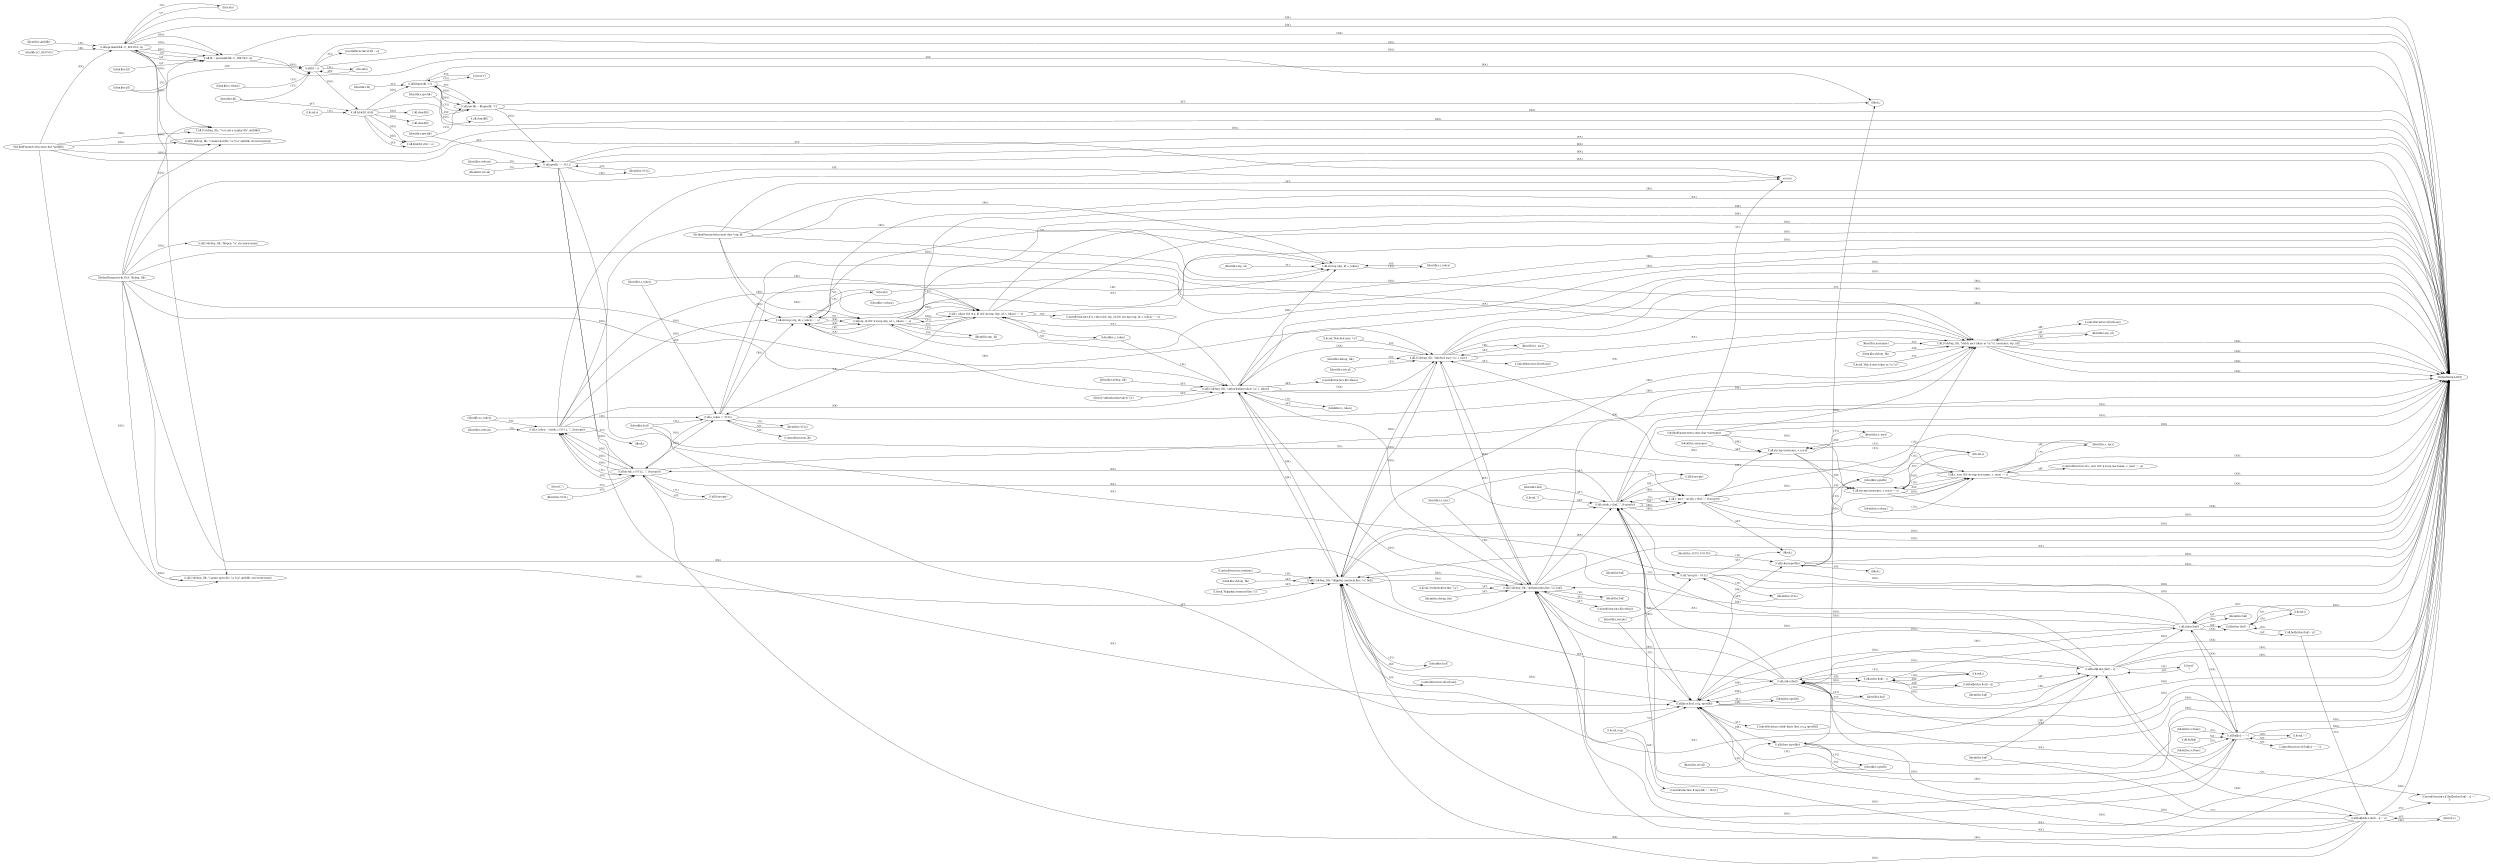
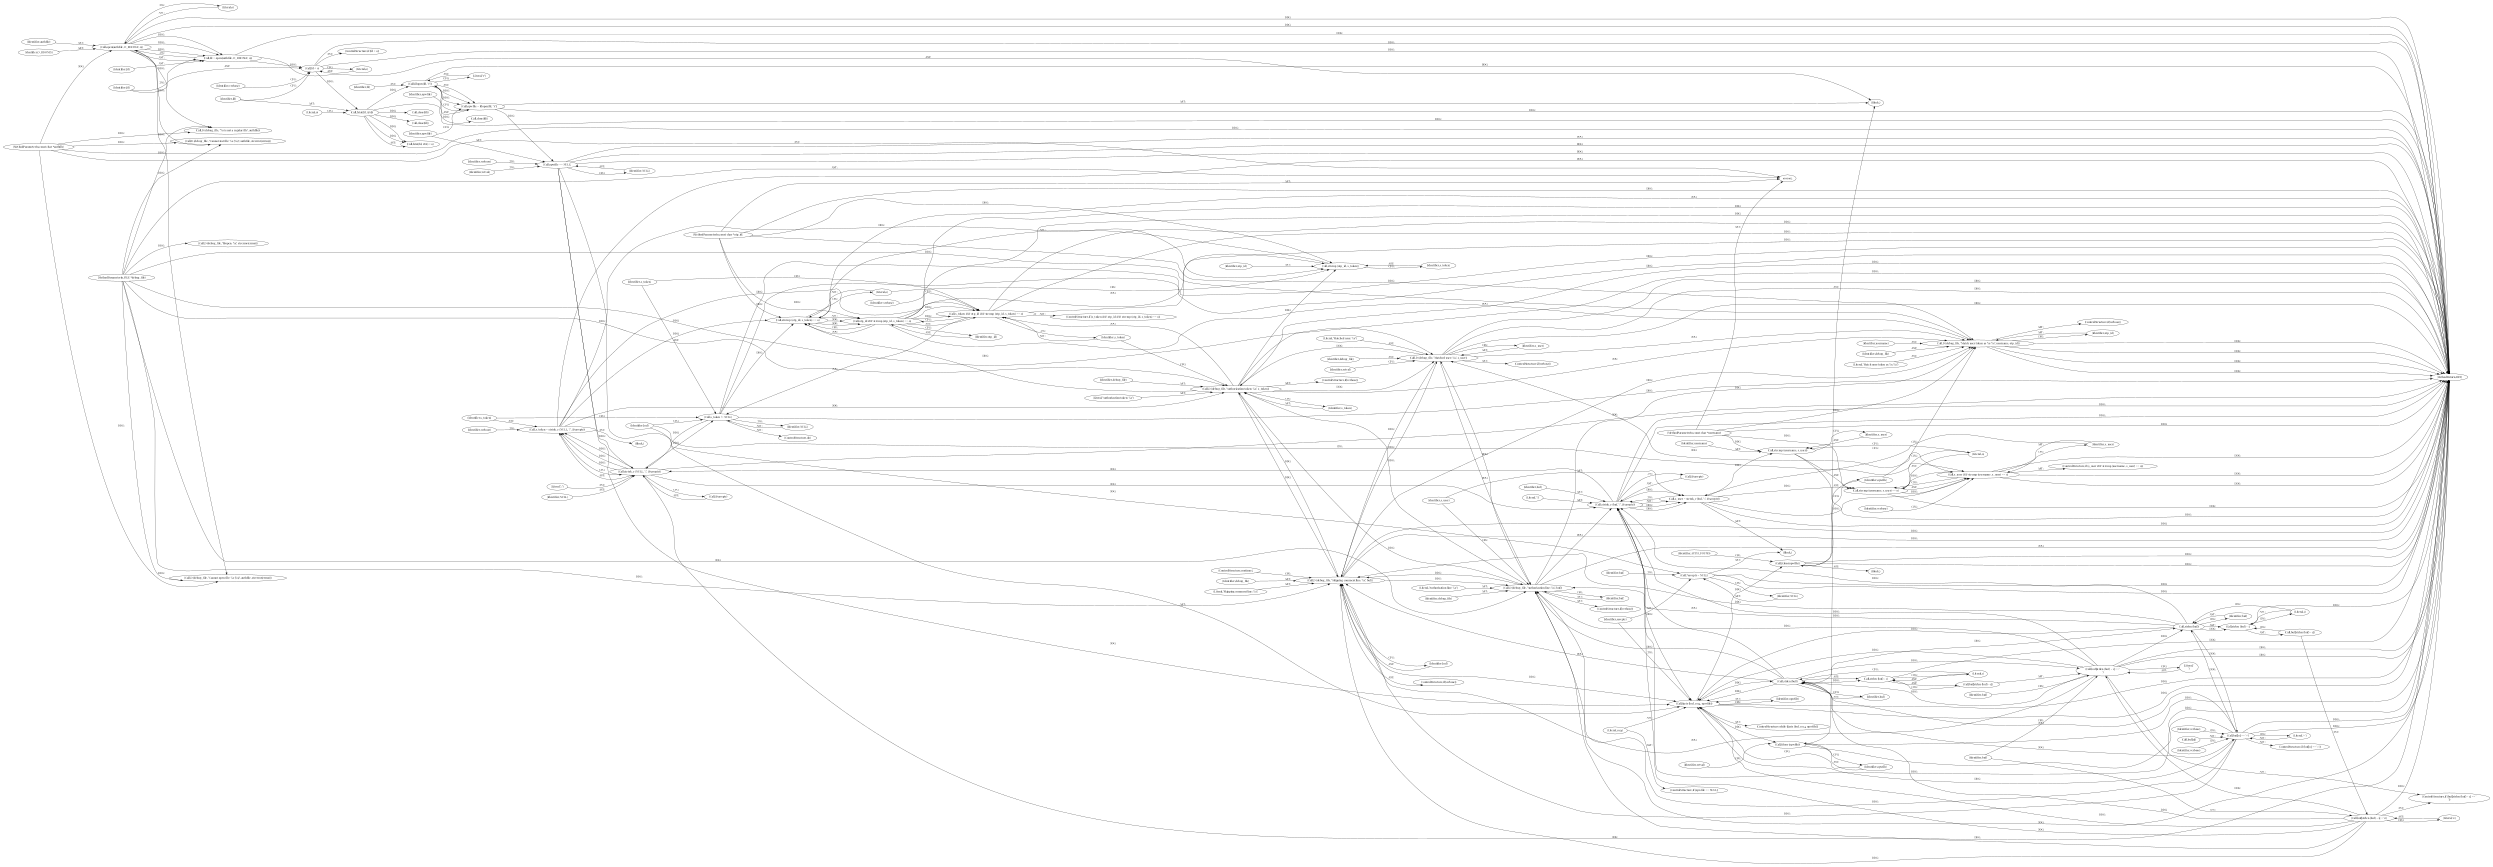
(81, 43) -> (81, 43)
(81, 48) -> (81, 48)
